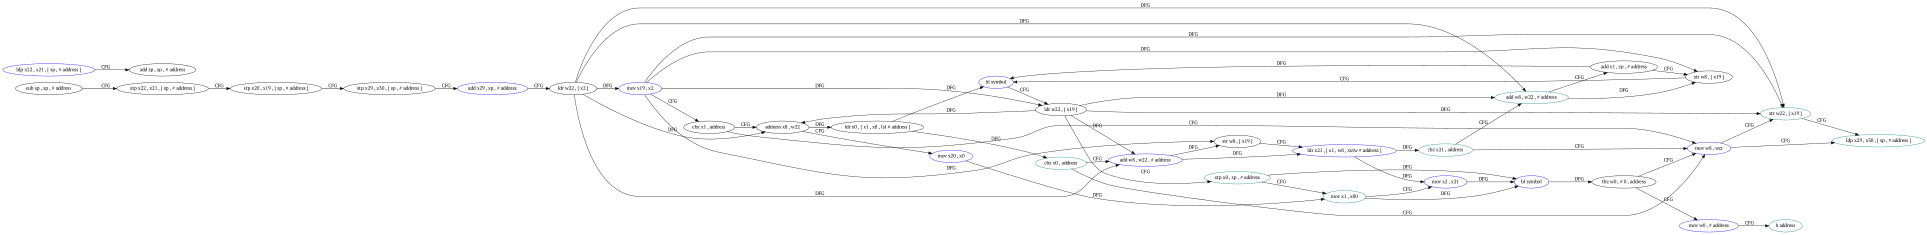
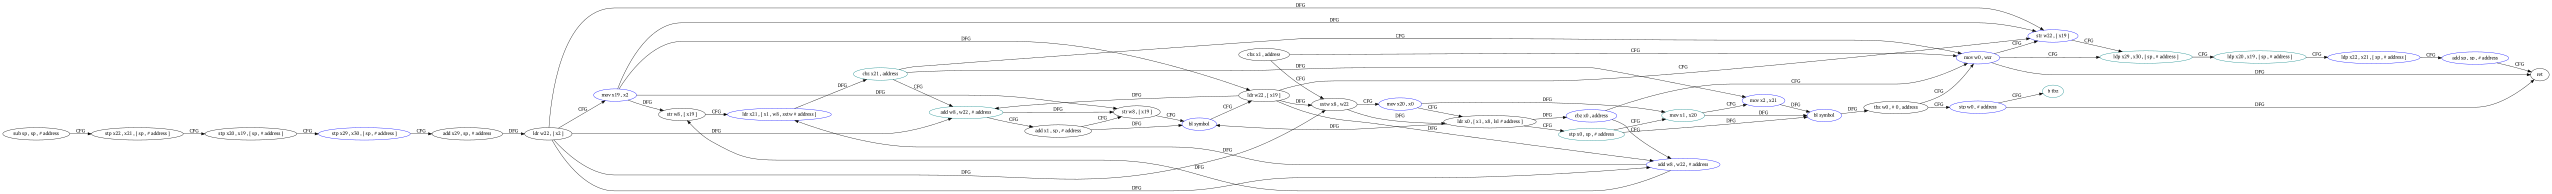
none -> (2260, 57)
(163, 70) -> (2475, 58)
none -> (2540, 75)
(539, 86) -> (514, 131)
(608, 86) -> (583, 109)
(390, 89) -> (364, 134)
(492, 89) -> (467, 134)
(673, 107) -> none
(1446, 110) -> (1683, 67)
none -> (1438, 112)
(1786, 114) -> (2053, 36)
(783, 127) -> (1334, 104)
(1709, 148) -> (1978, 58)
(1061, 163) -> (1591, 116)
(1386, 173) -> (1326, 68)
(1121, 178) -> (1542, 128)
(1344, 197) -> (1683, 116)
(1709, 226) -> (1978, 107)
(1786, 226) -> (2053, 91)
